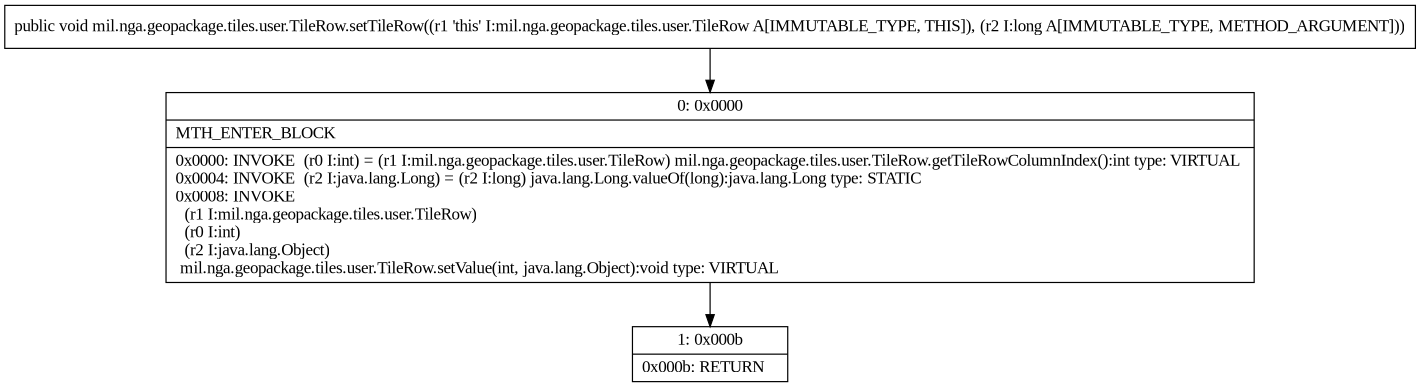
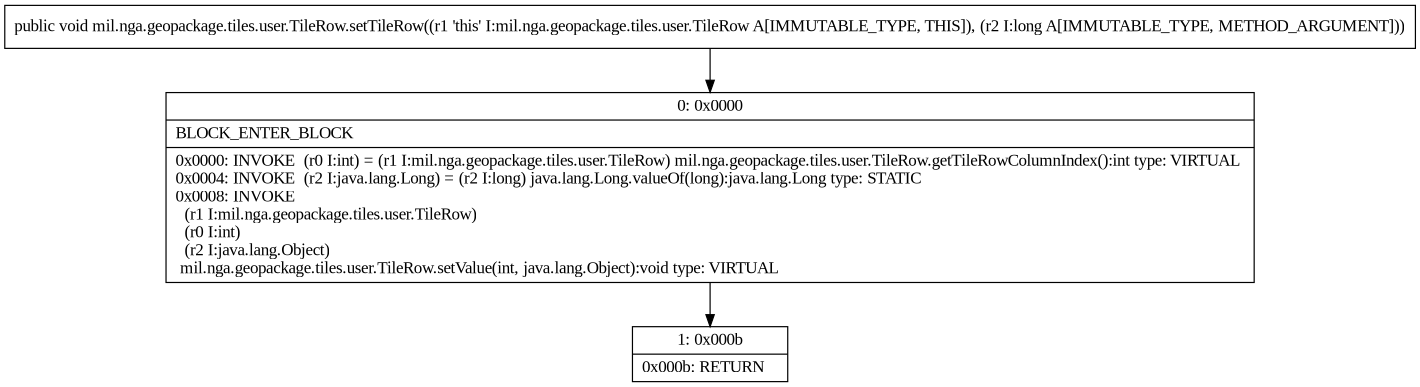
(256, 133) -> (265, 133)
